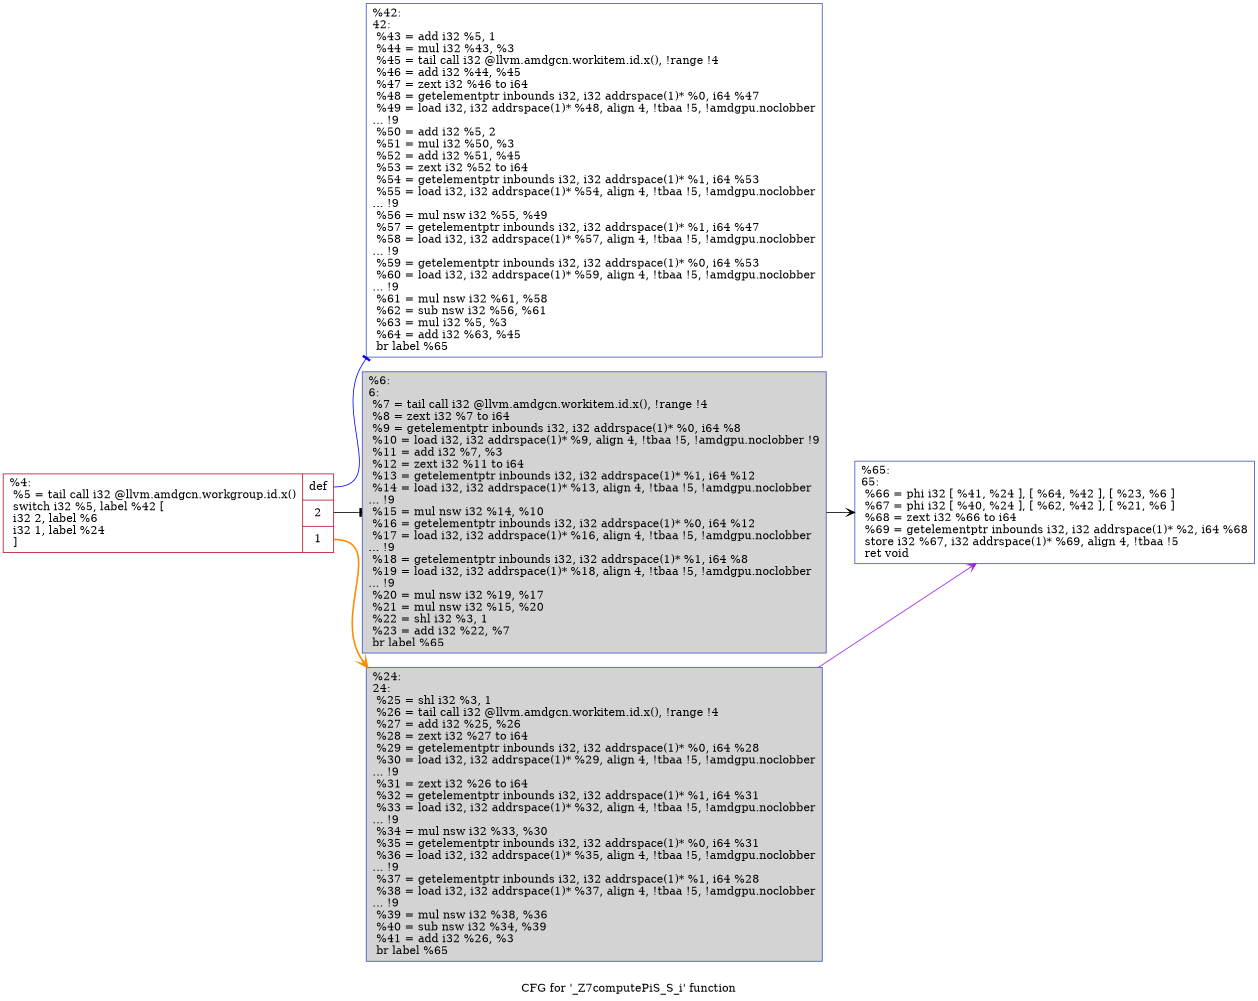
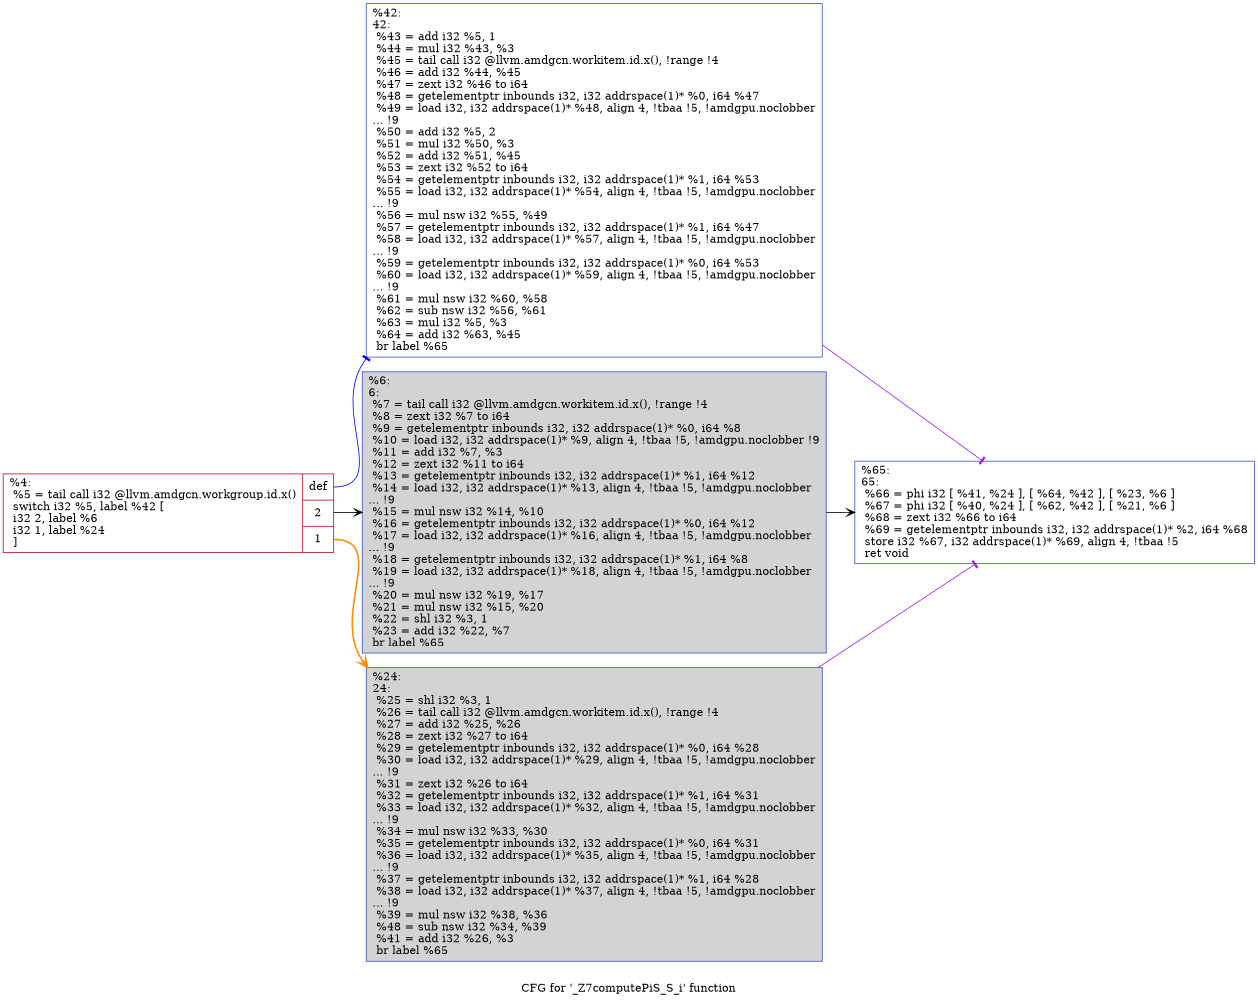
(460, 299) -> (460, 299)
none -> (901, 402)
(346, 512) -> (346, 512)
(895, 617) -> (895, 617)
(460, 927) -> (460, 927)
